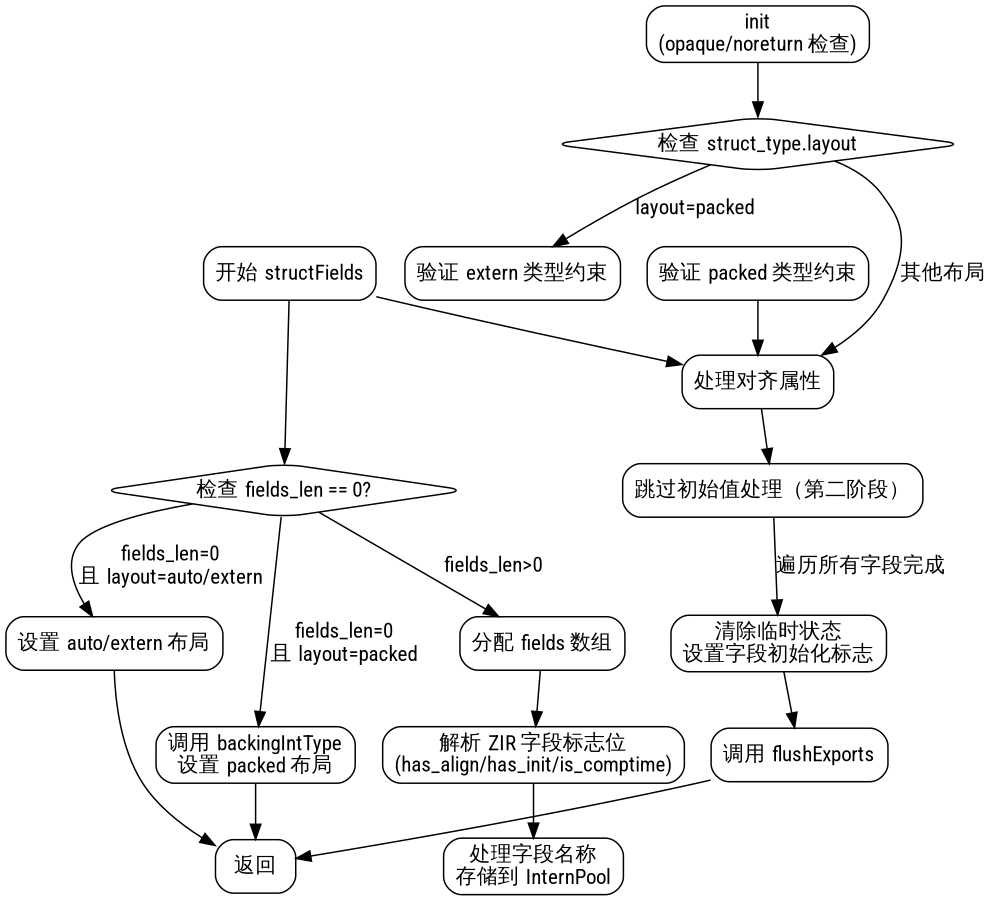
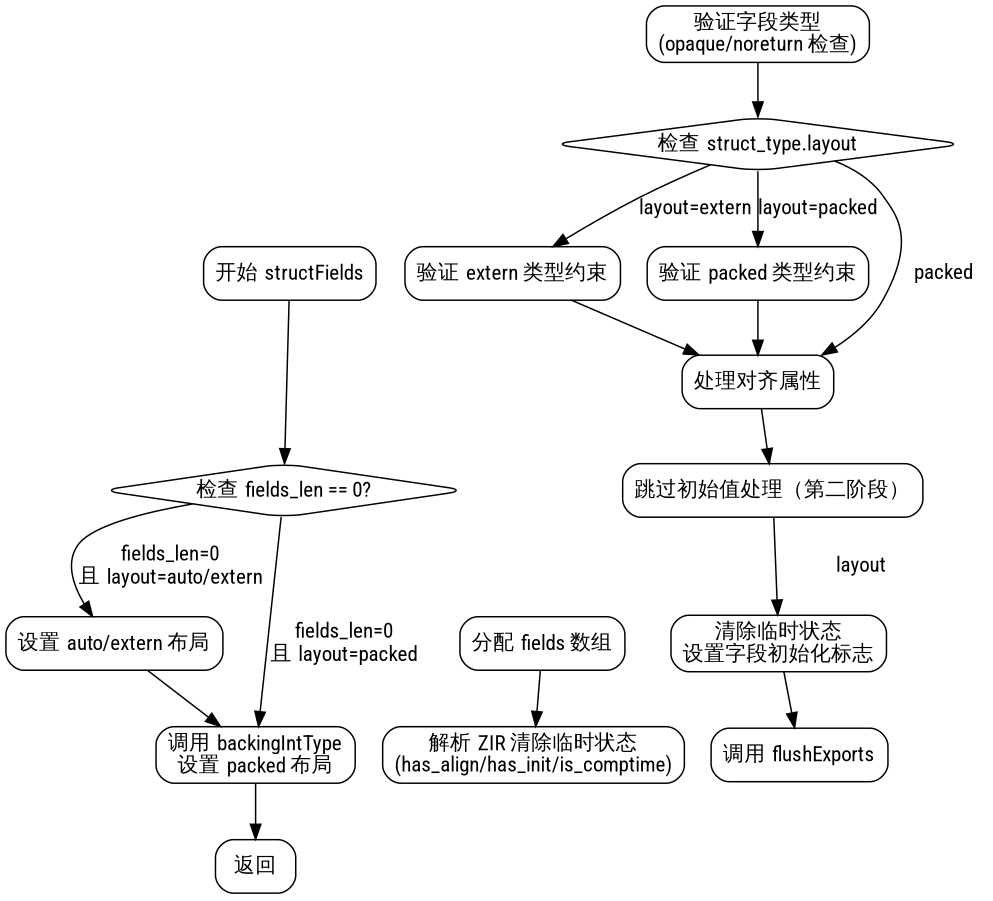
(758, 34) -> (758, 34)
none -> (758, 201)
(696, 209) -> (696, 209)
(944, 273) -> (944, 273)
(521, 330) -> (628, 325)
(402, 561) -> none
(861, 566) -> (861, 566)
(534, 755) -> (534, 755)
(134, 767) -> (178, 694)
(511, 821) -> none
(534, 866) -> none
